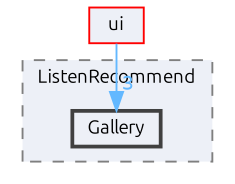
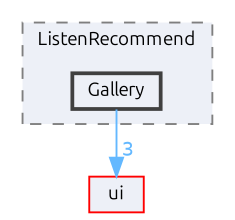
(117, 73) -> (117, 136)
